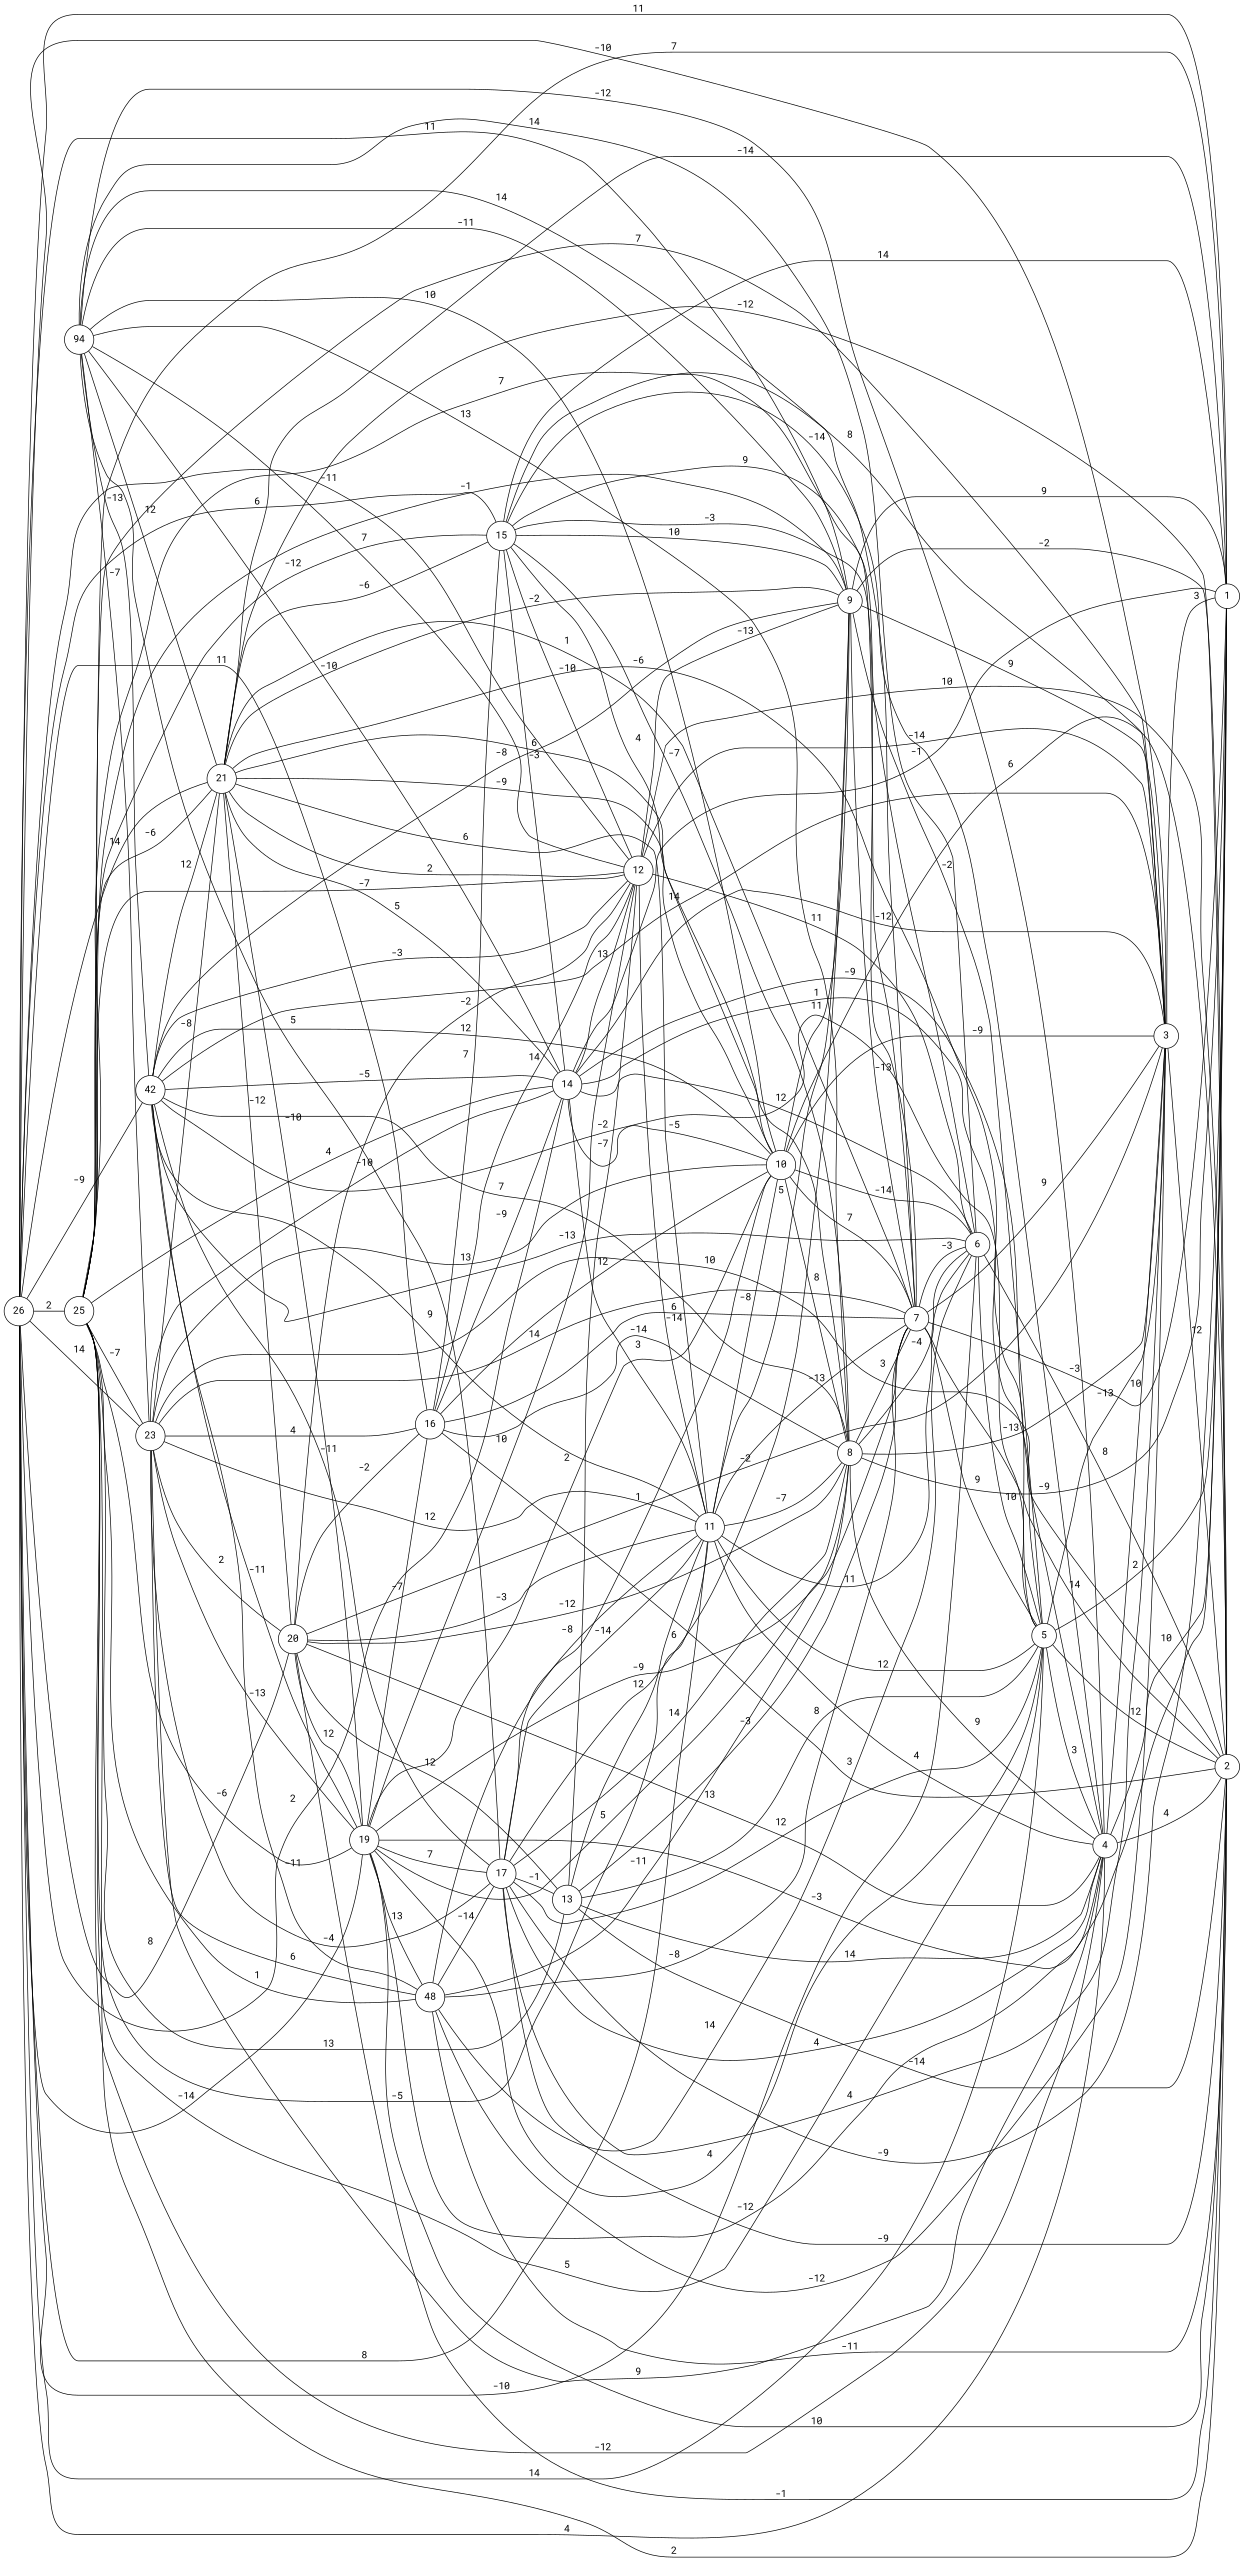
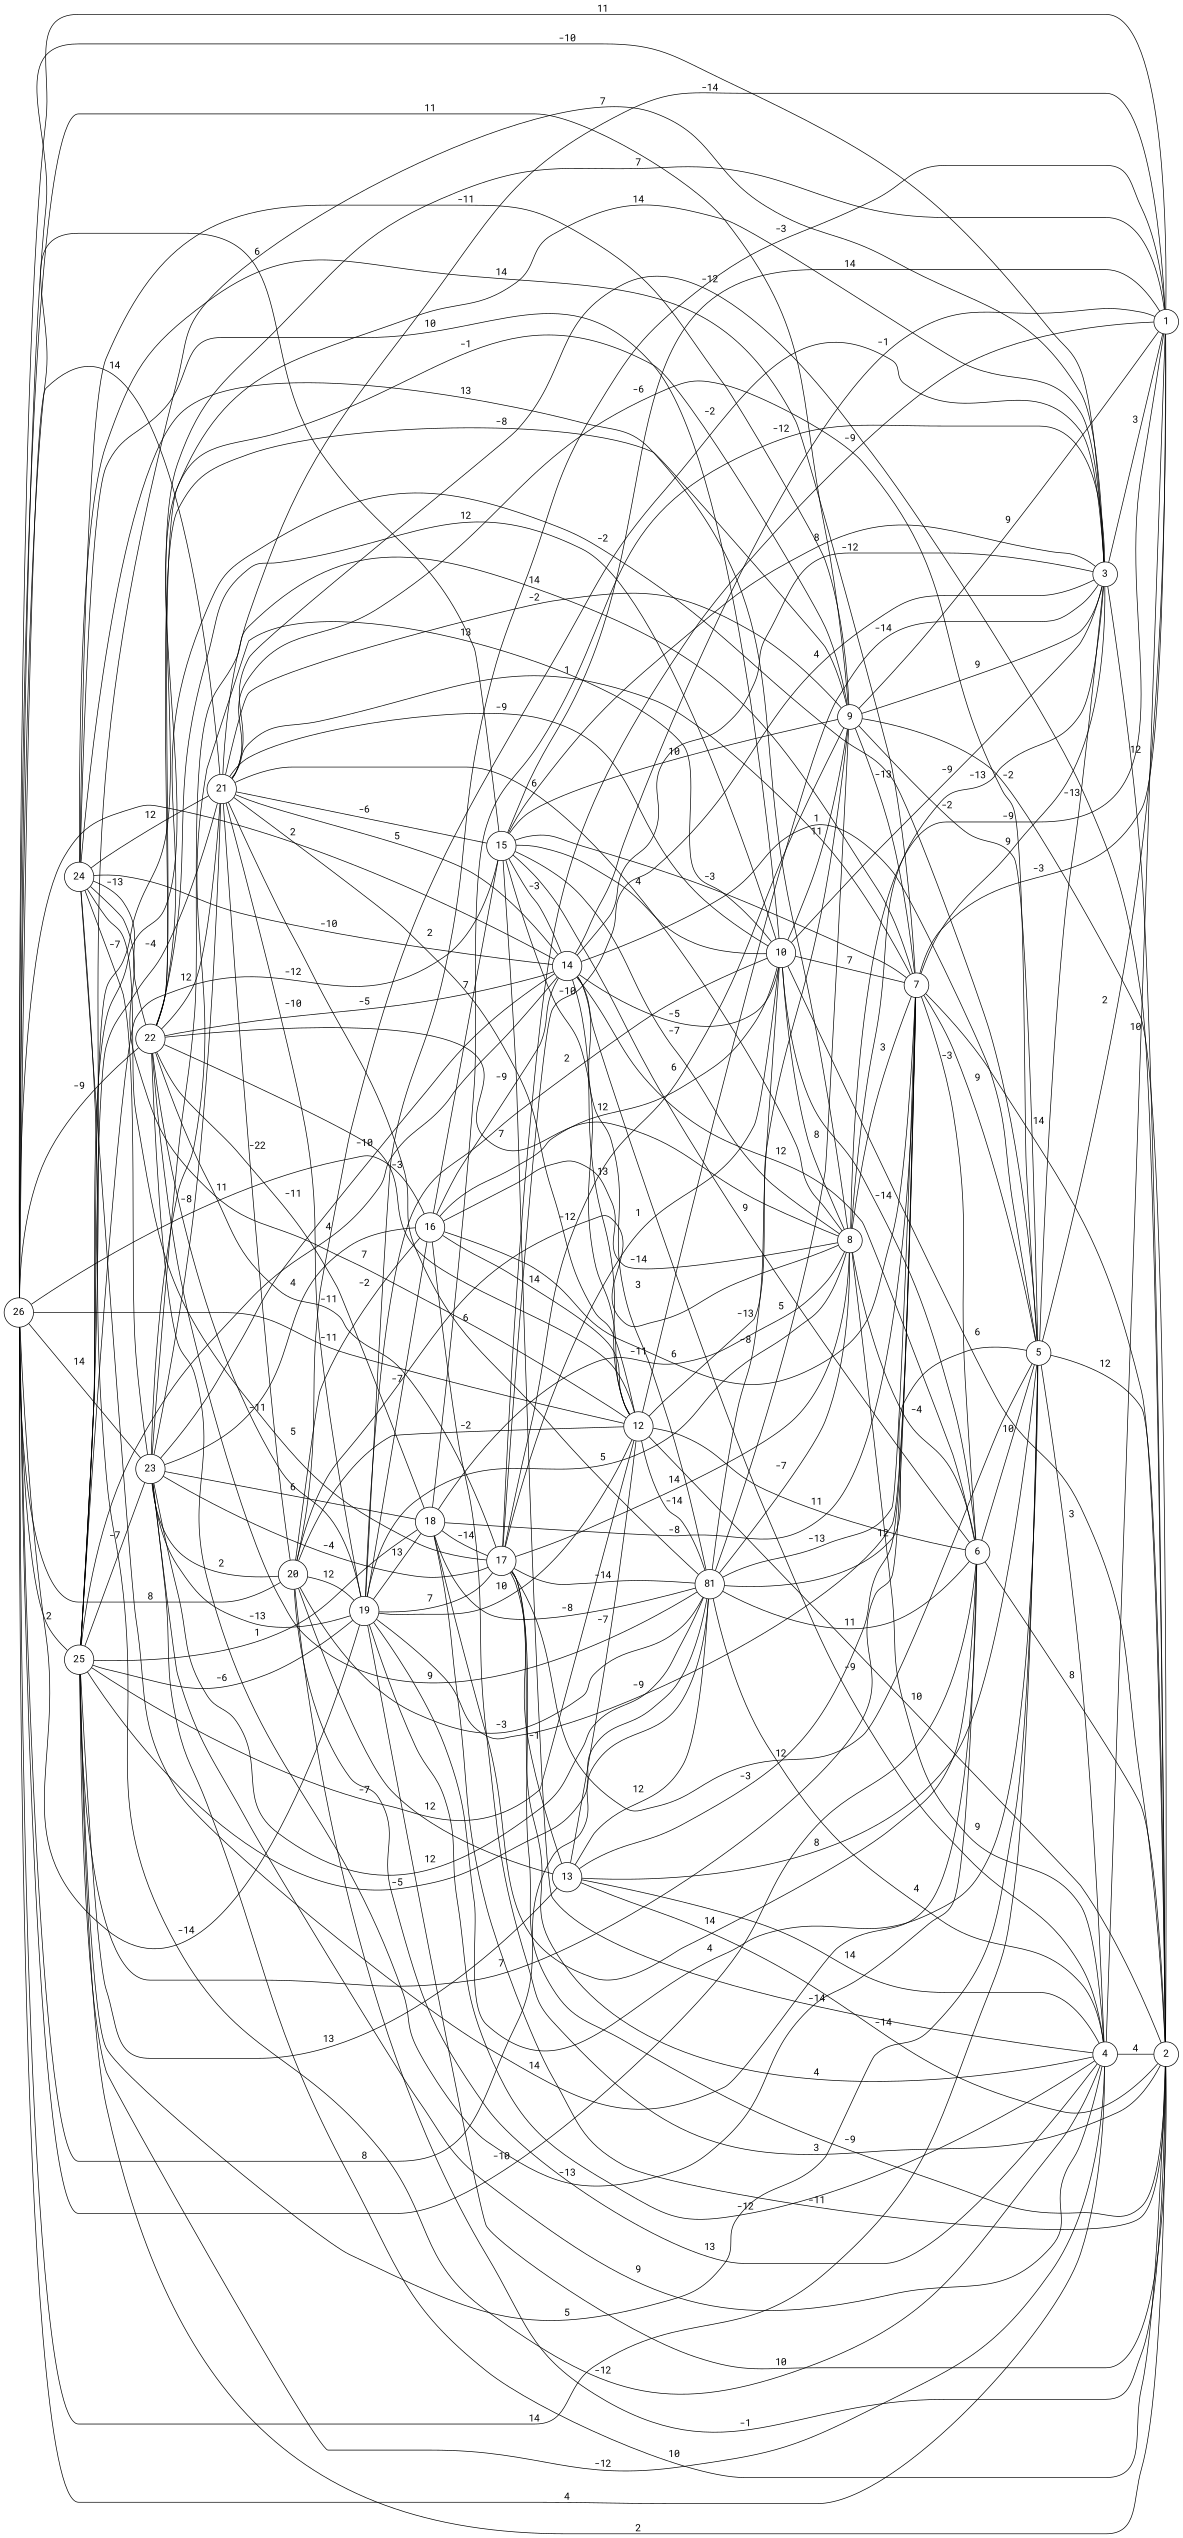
(79, 340) -> (79, 877)
(150, 833) -> (150, 944)
(150, 1090) -> (150, 1039)
(257, 1101) -> (257, 1146)
(1138, 1441) -> none
(710, 1527) -> (710, 1584)
(430, 1997) -> (430, 1522)
